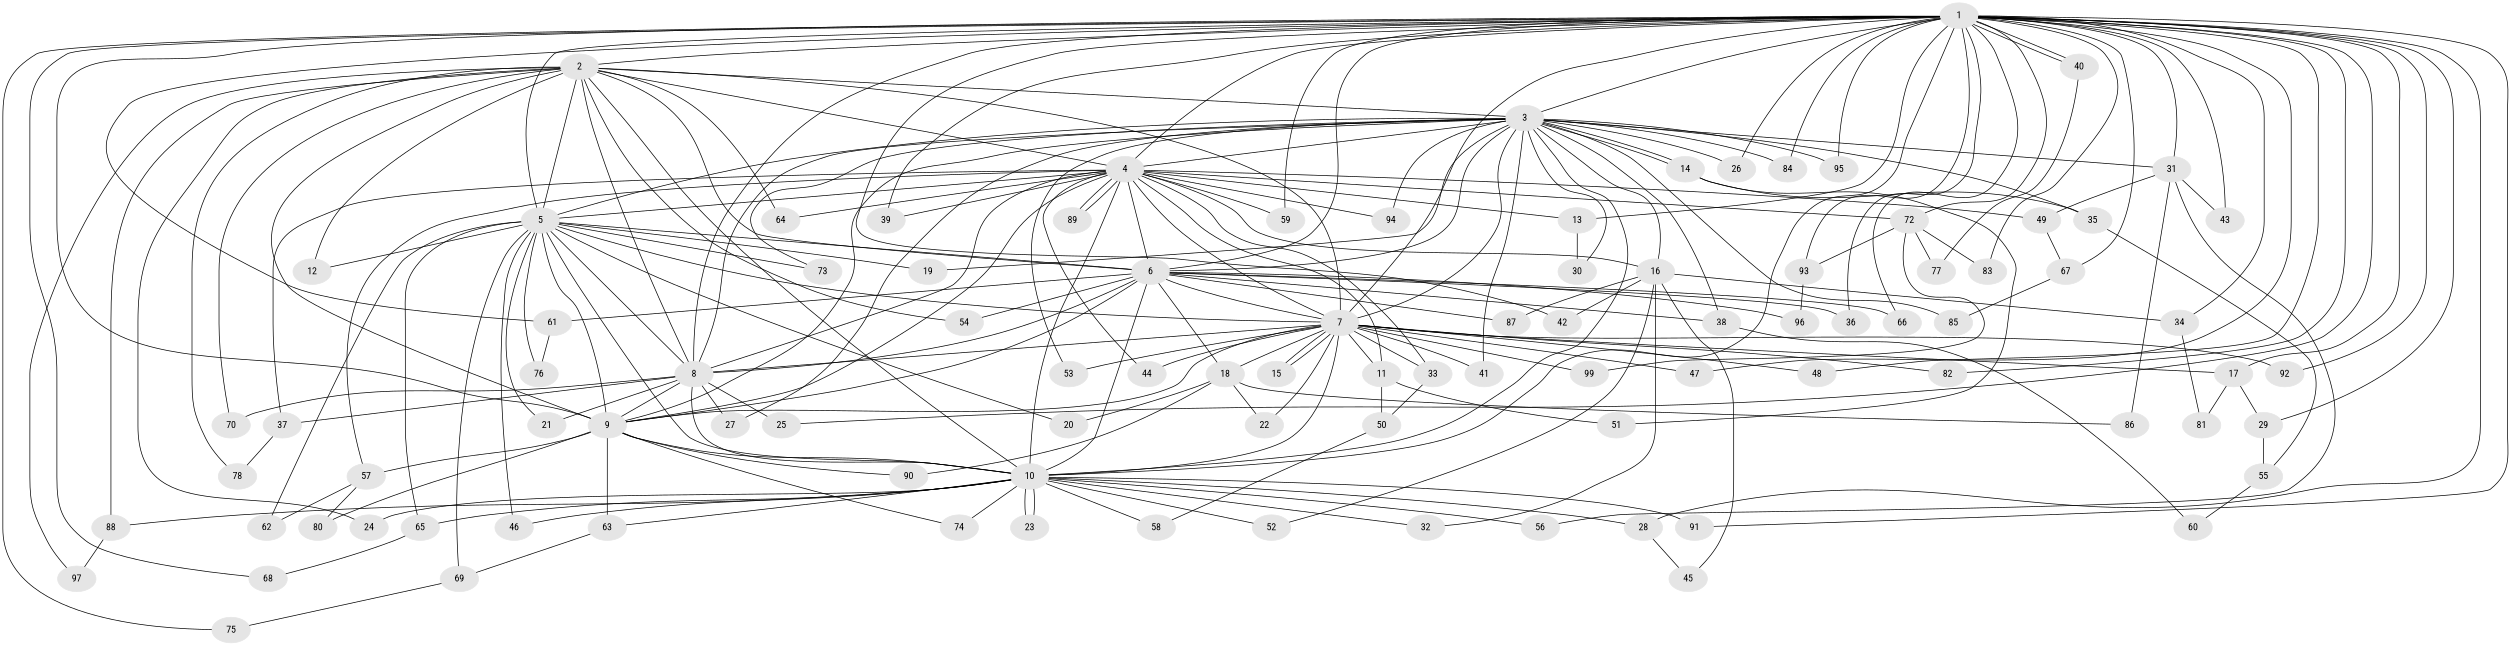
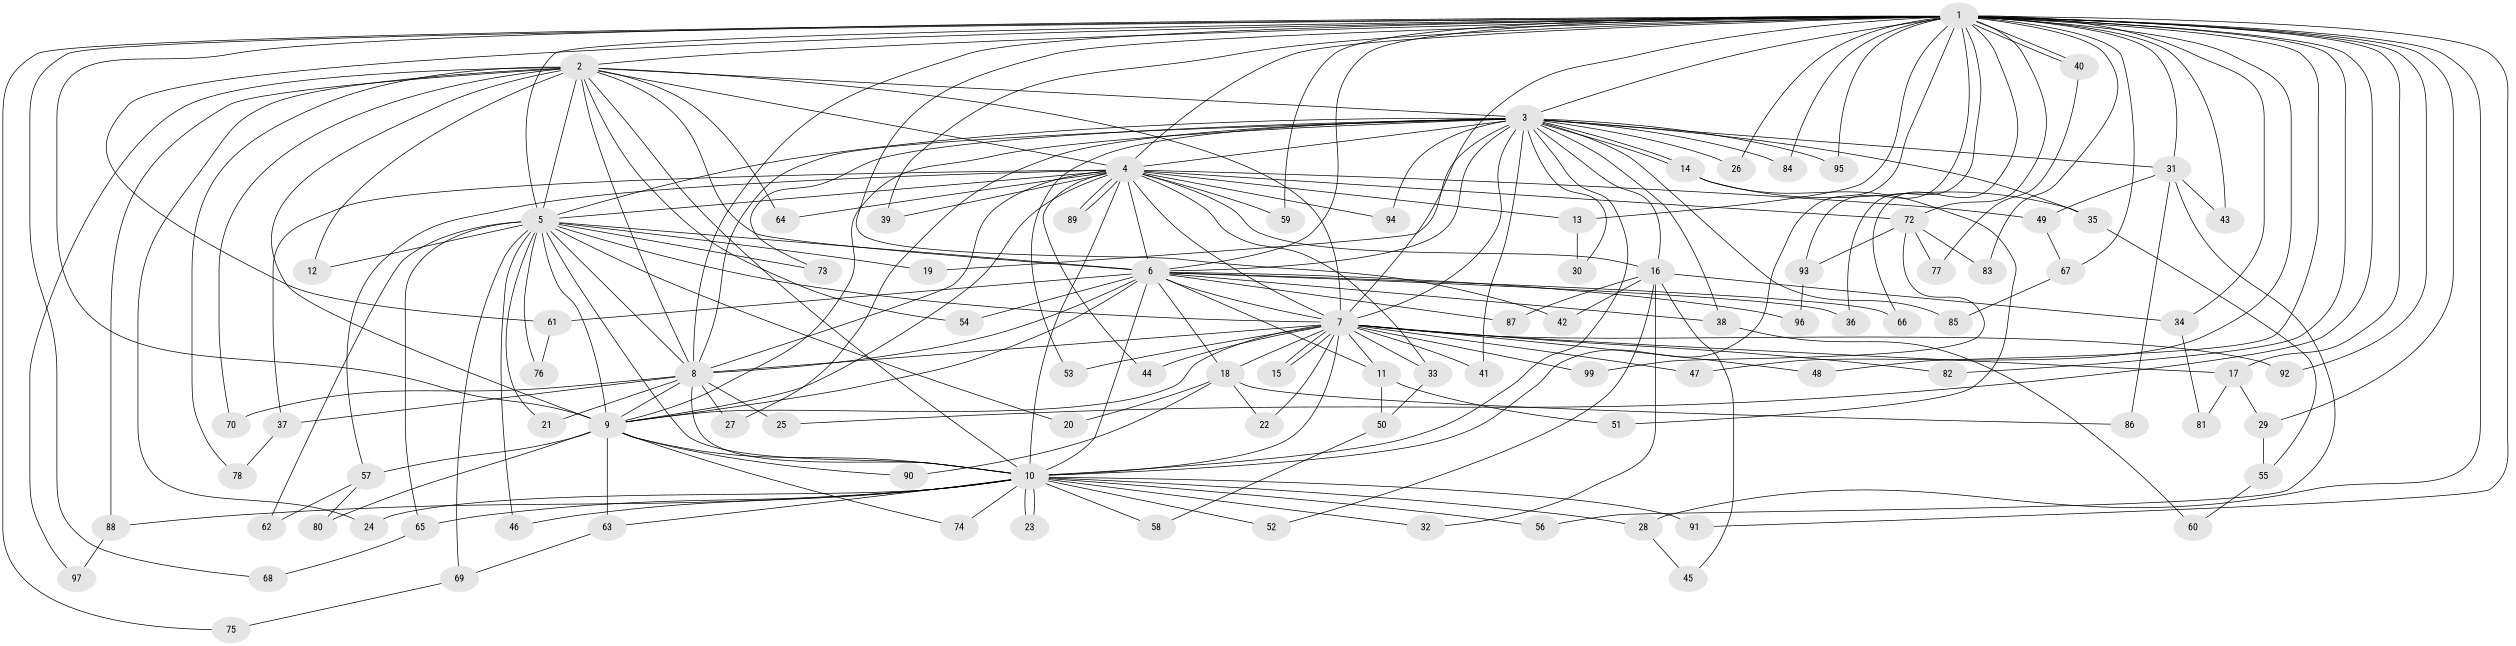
(1274, 260) -> (1251, 316)
